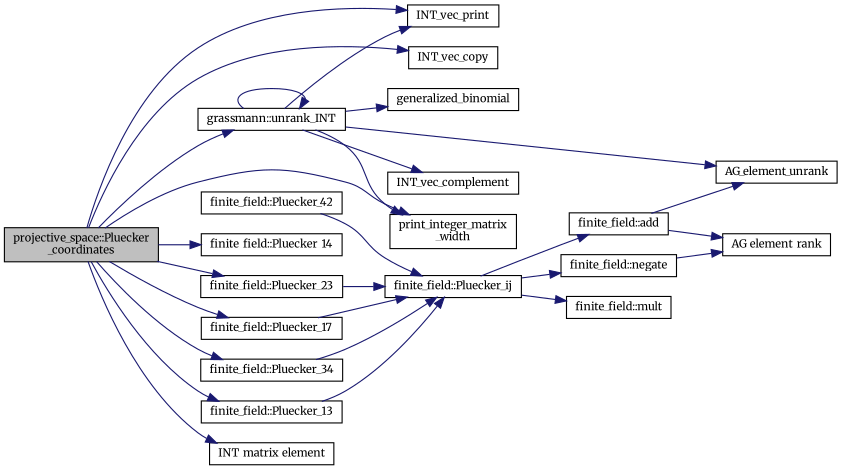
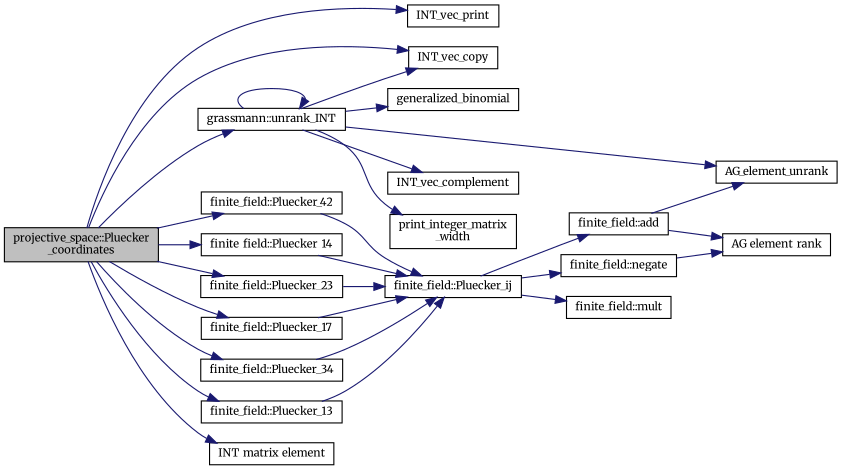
(339, 65) -> (353, 90)
(250, 171) -> (185, 222)
none -> (357, 264)
